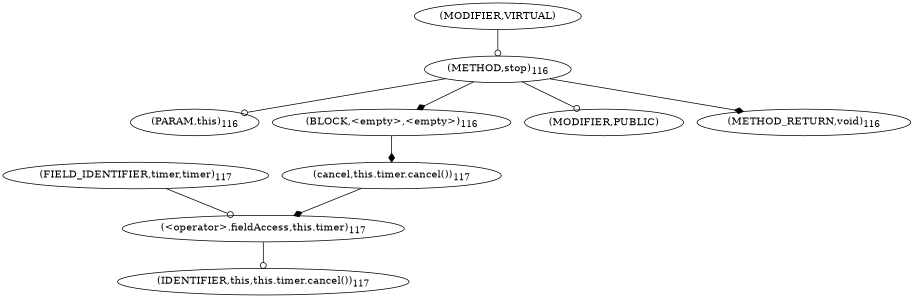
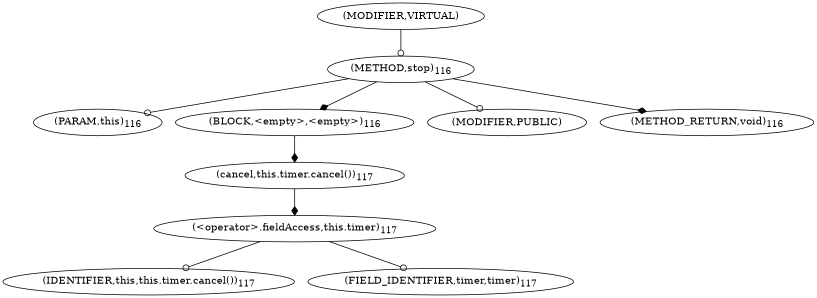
(197, 201) -> (365, 254)
